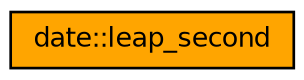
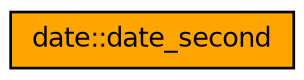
(152, 40) -> (152, 40)
